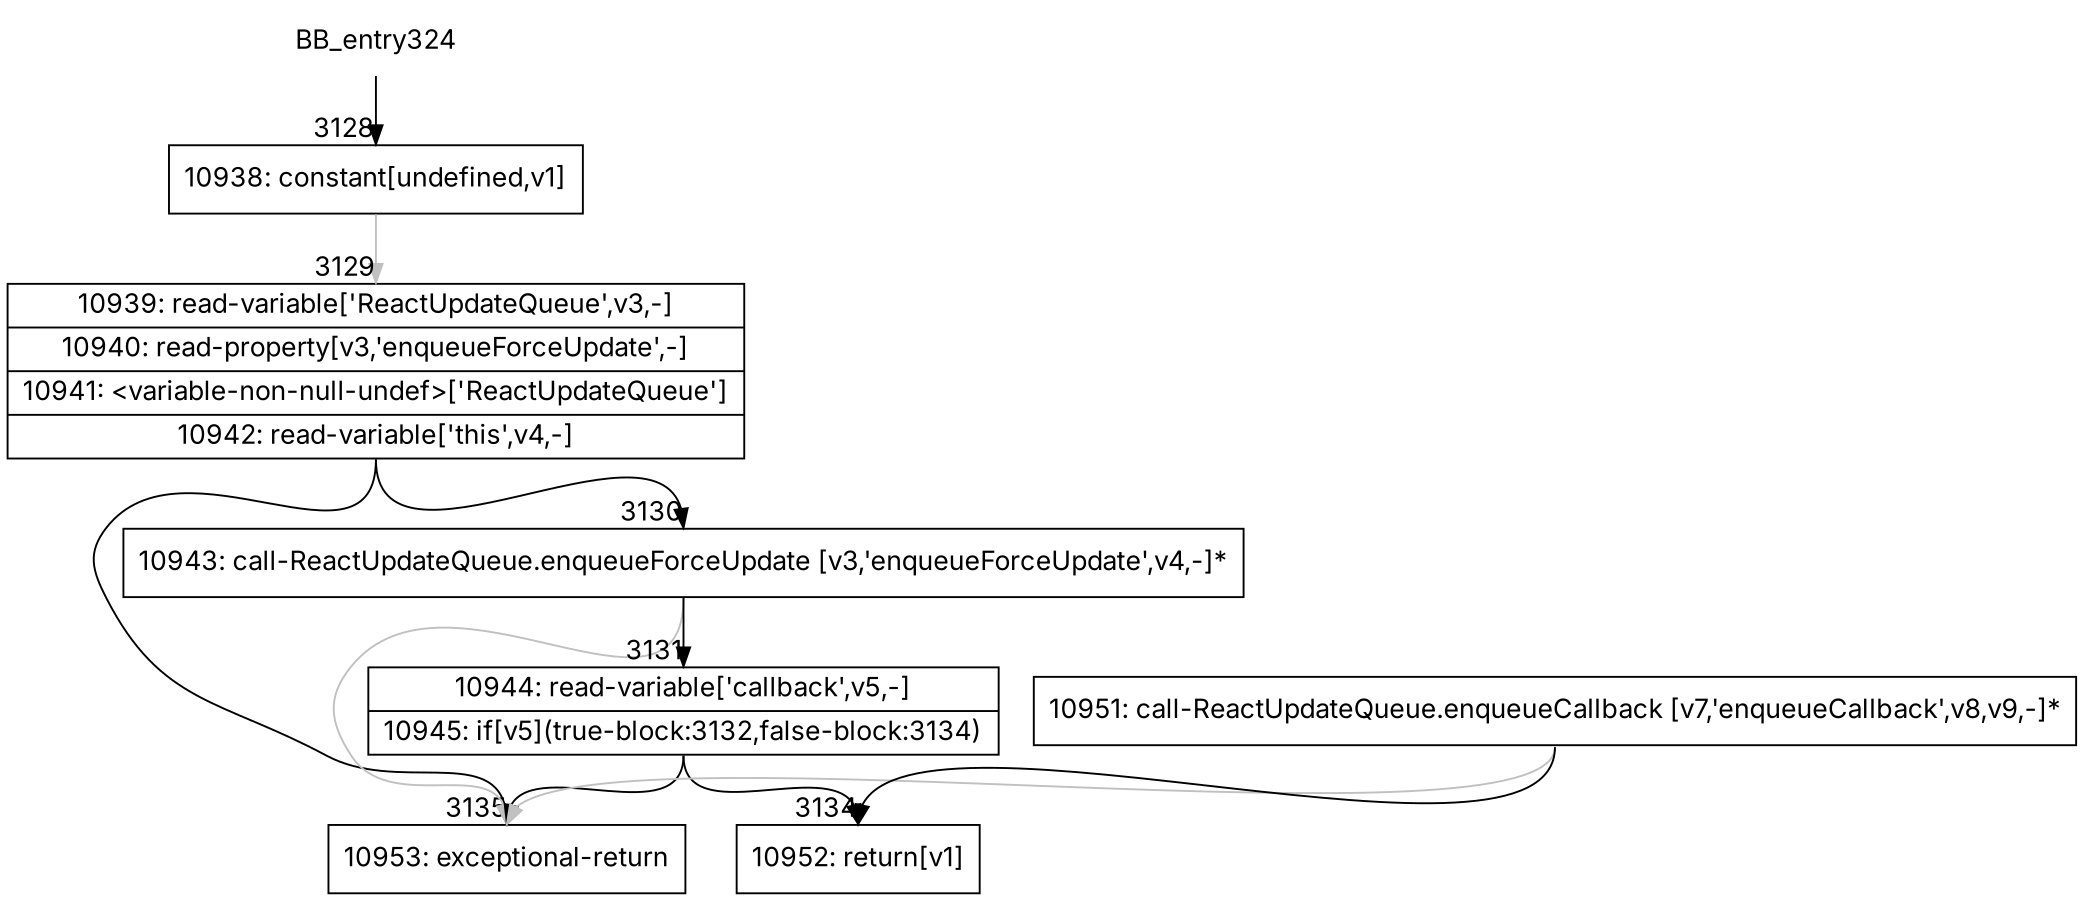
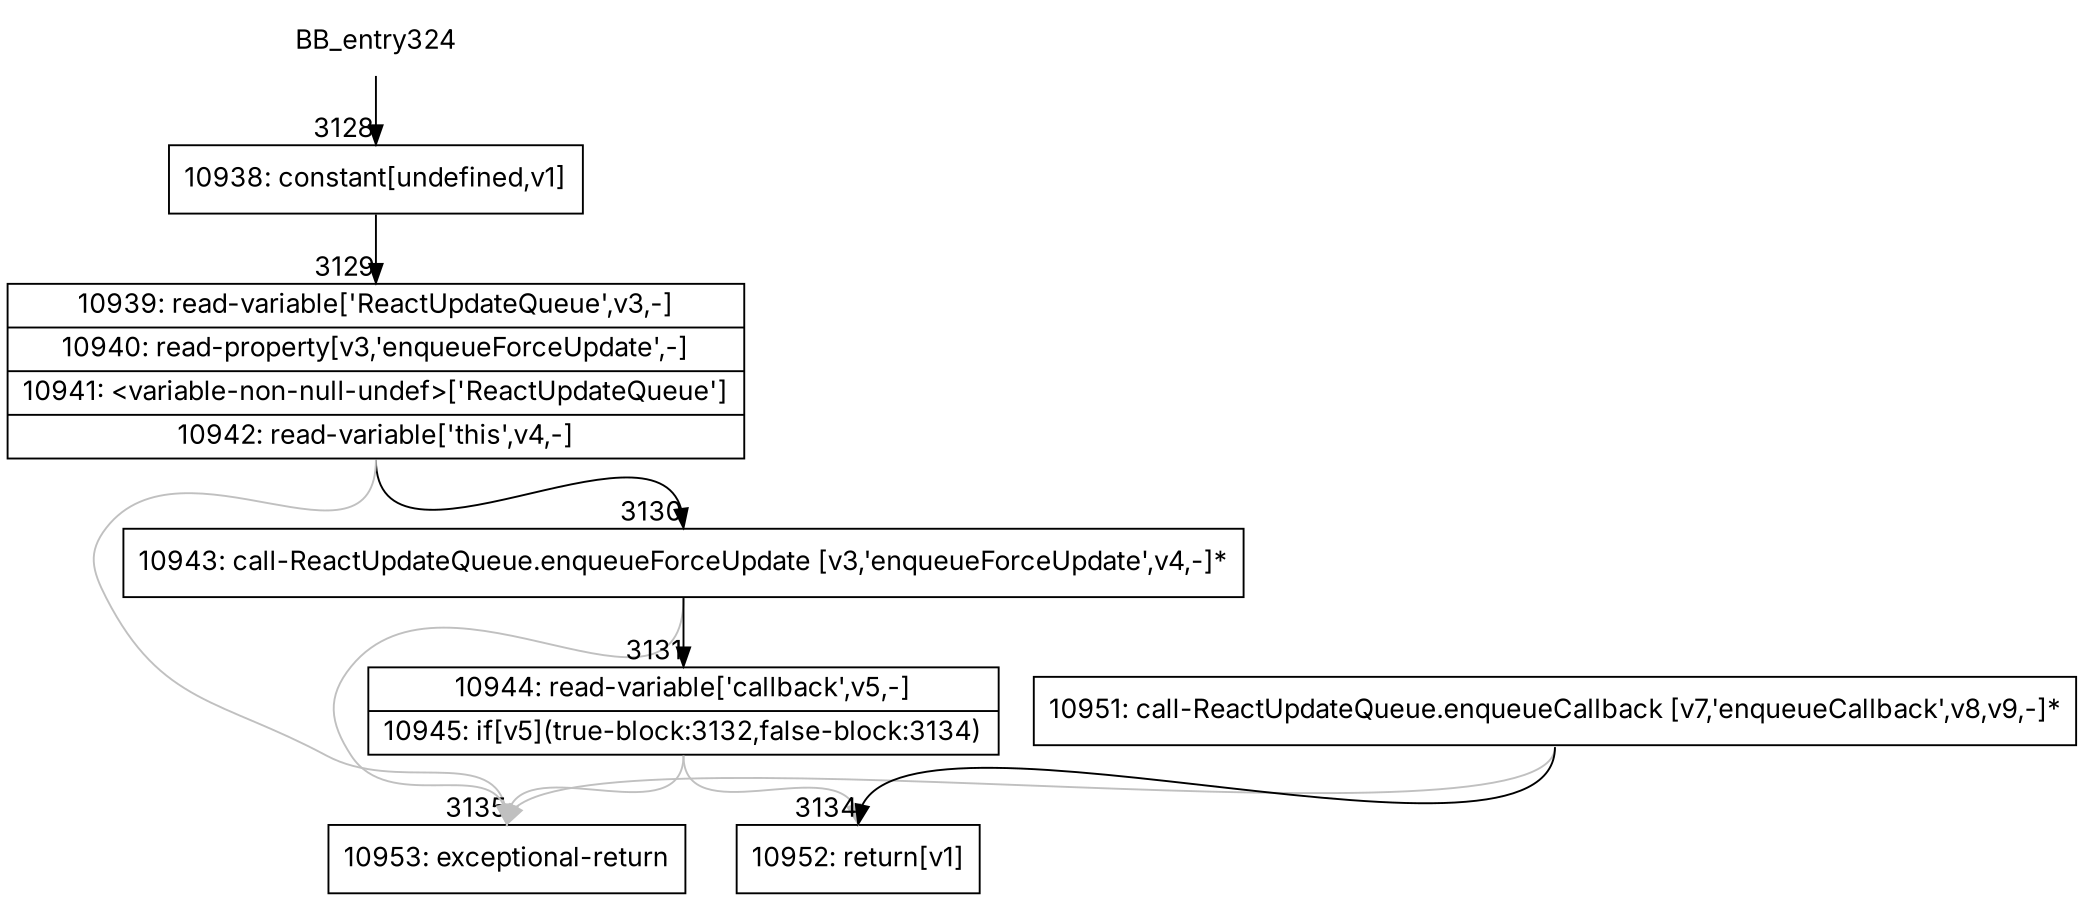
(376, 239) -> (376, 239)
(128, 634) -> (128, 634)
(605, 791) -> (605, 791)
(761, 791) -> (761, 791)
